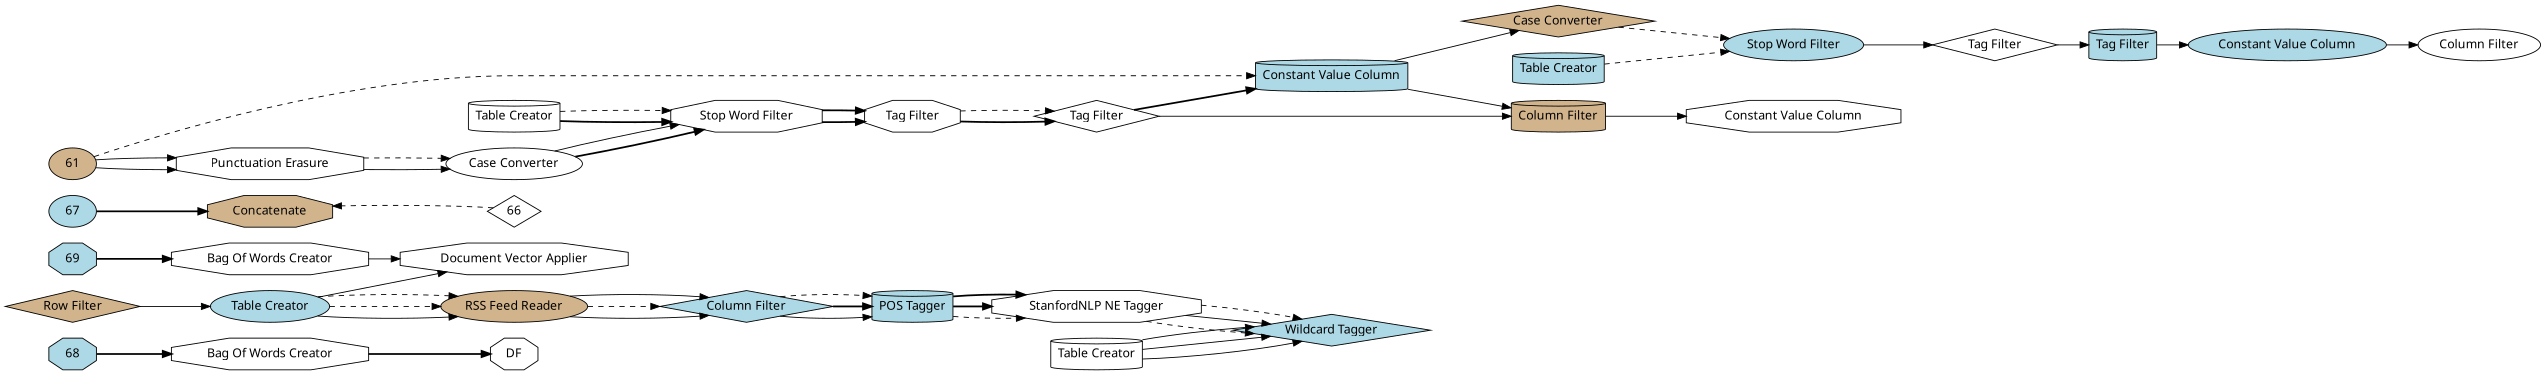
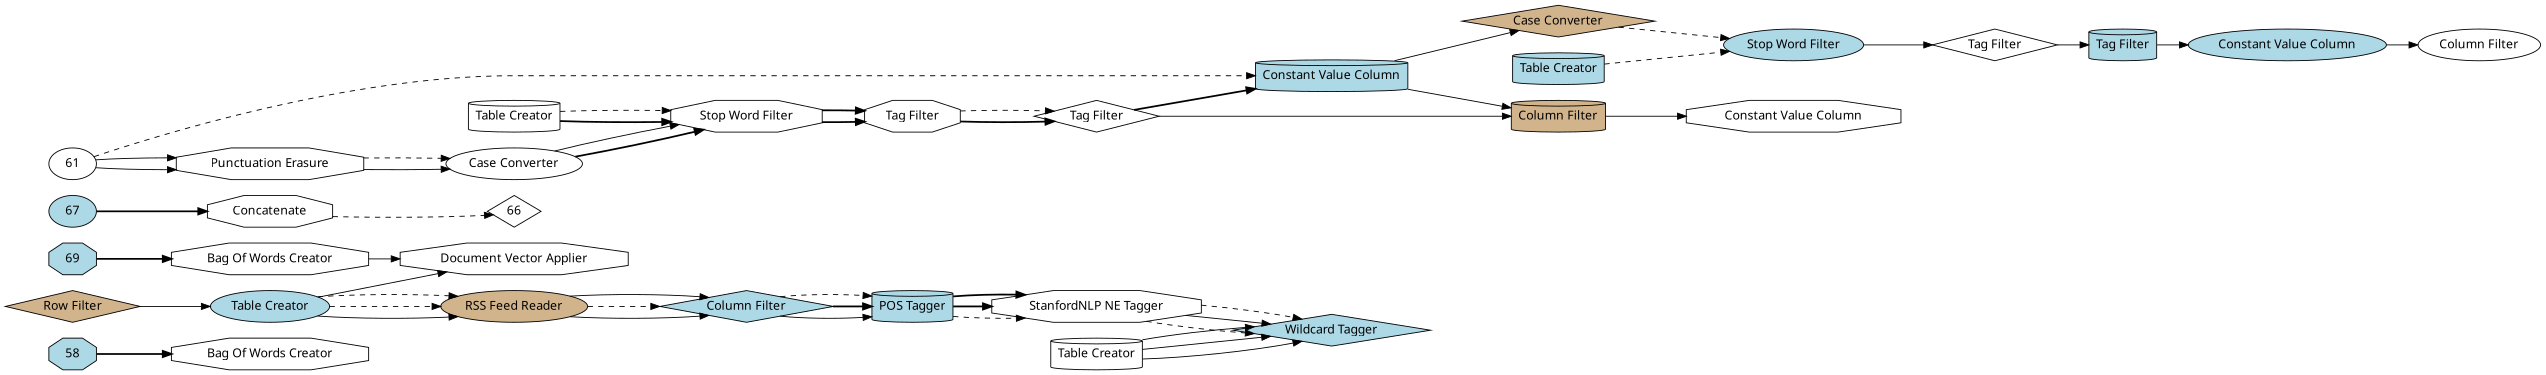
(73, 164) -> (73, 164)
(417, 206) -> (409, 217)
(270, 211) -> (270, 211)
(73, 354) -> (73, 354)
(514, 354) -> none
